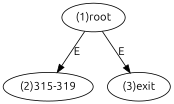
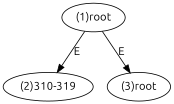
(48, 87) -> (48, 87)
(139, 87) -> (139, 87)
